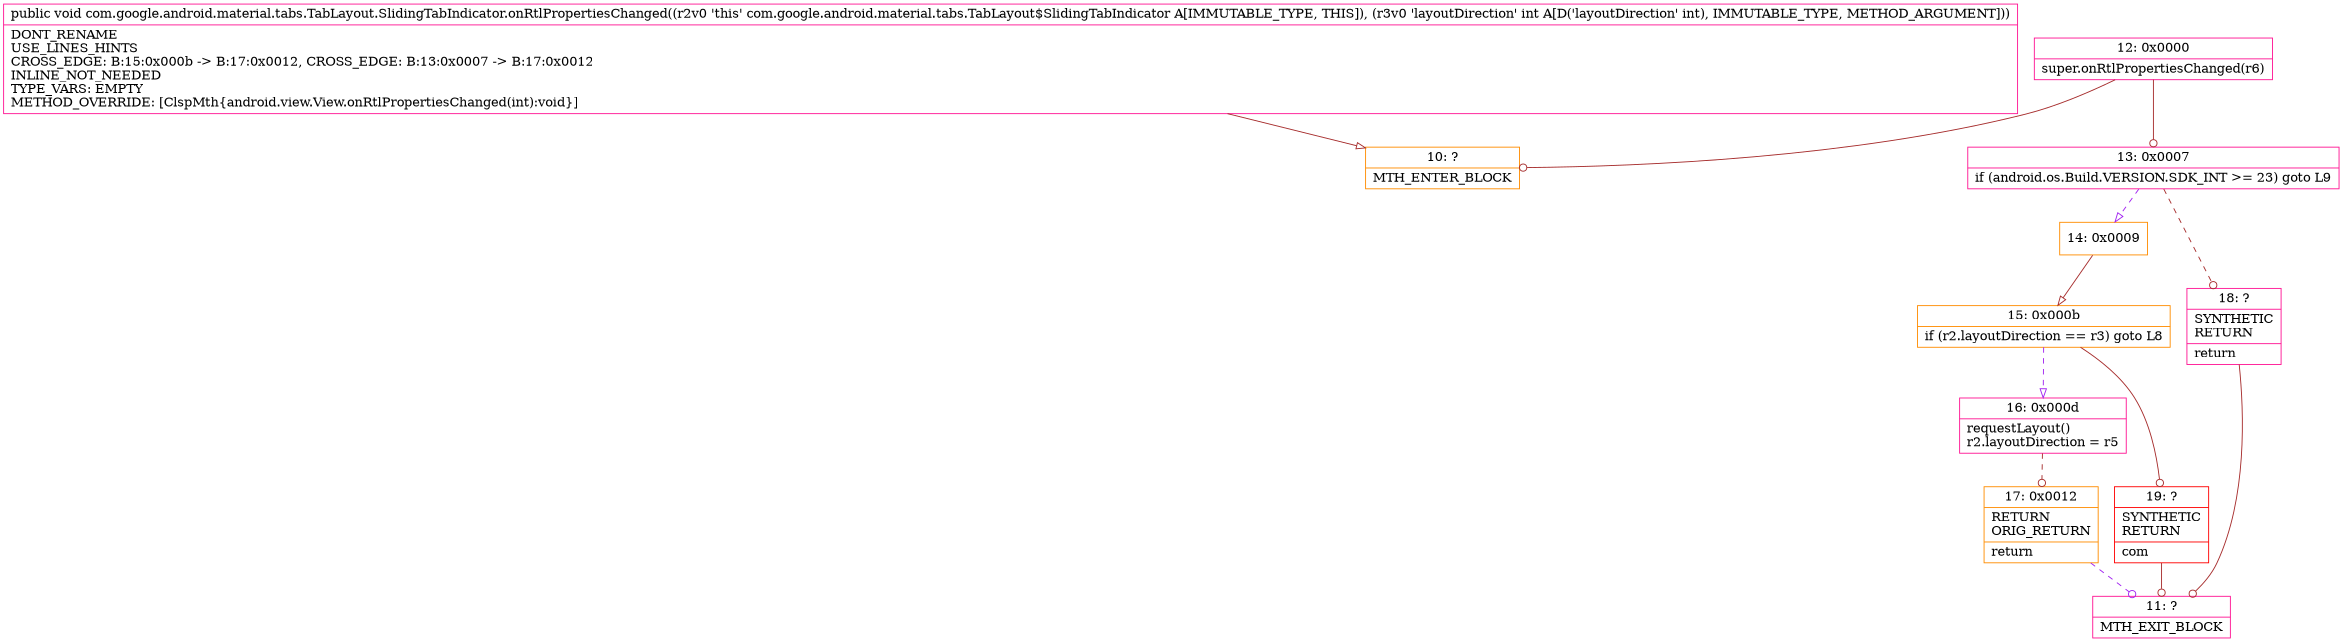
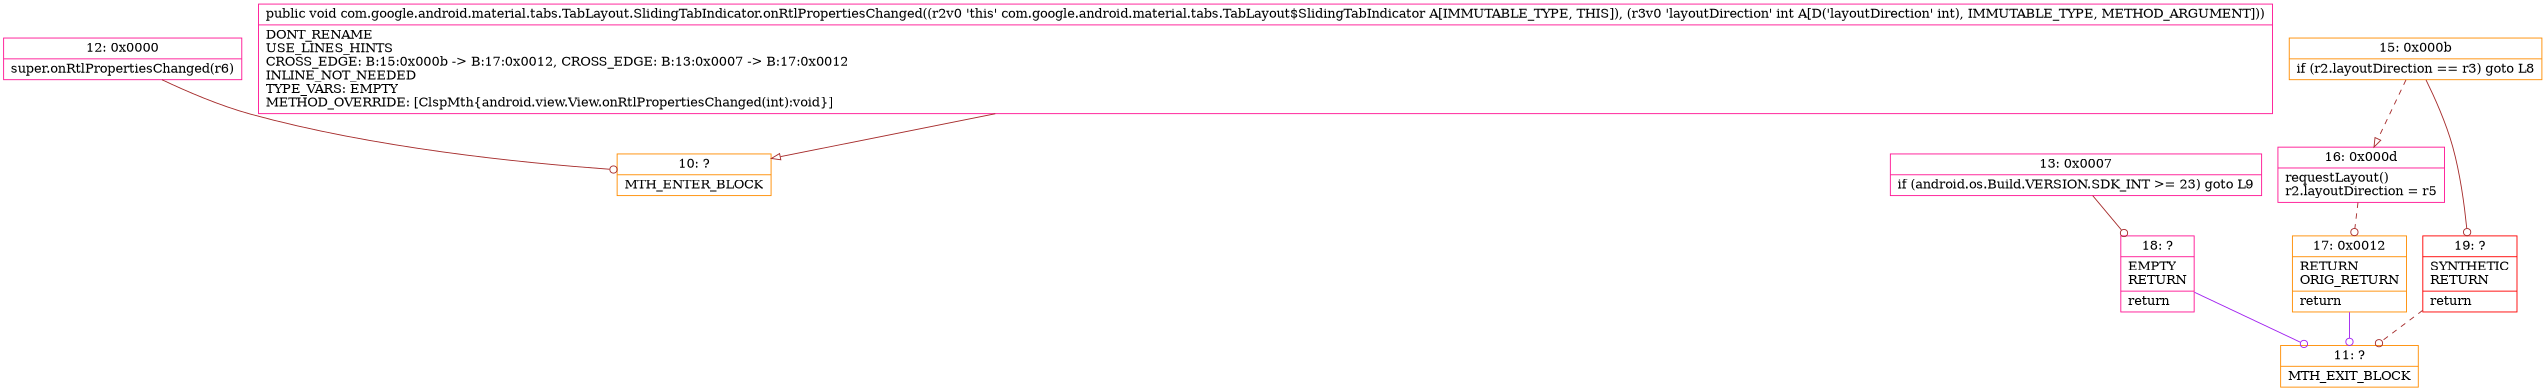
(2153, 110) -> none
(2188, 235) -> (2107, 213)
(2104, 239) -> none
(2234, 319) -> (2152, 267)
(2043, 368) -> (2392, 109)
(2239, 483) -> (2247, 317)
(2135, 552) -> (2451, 301)
(2162, 576) -> (2402, 326)
(2110, 577) -> (2349, 325)
(2162, 617) -> (2349, 366)
